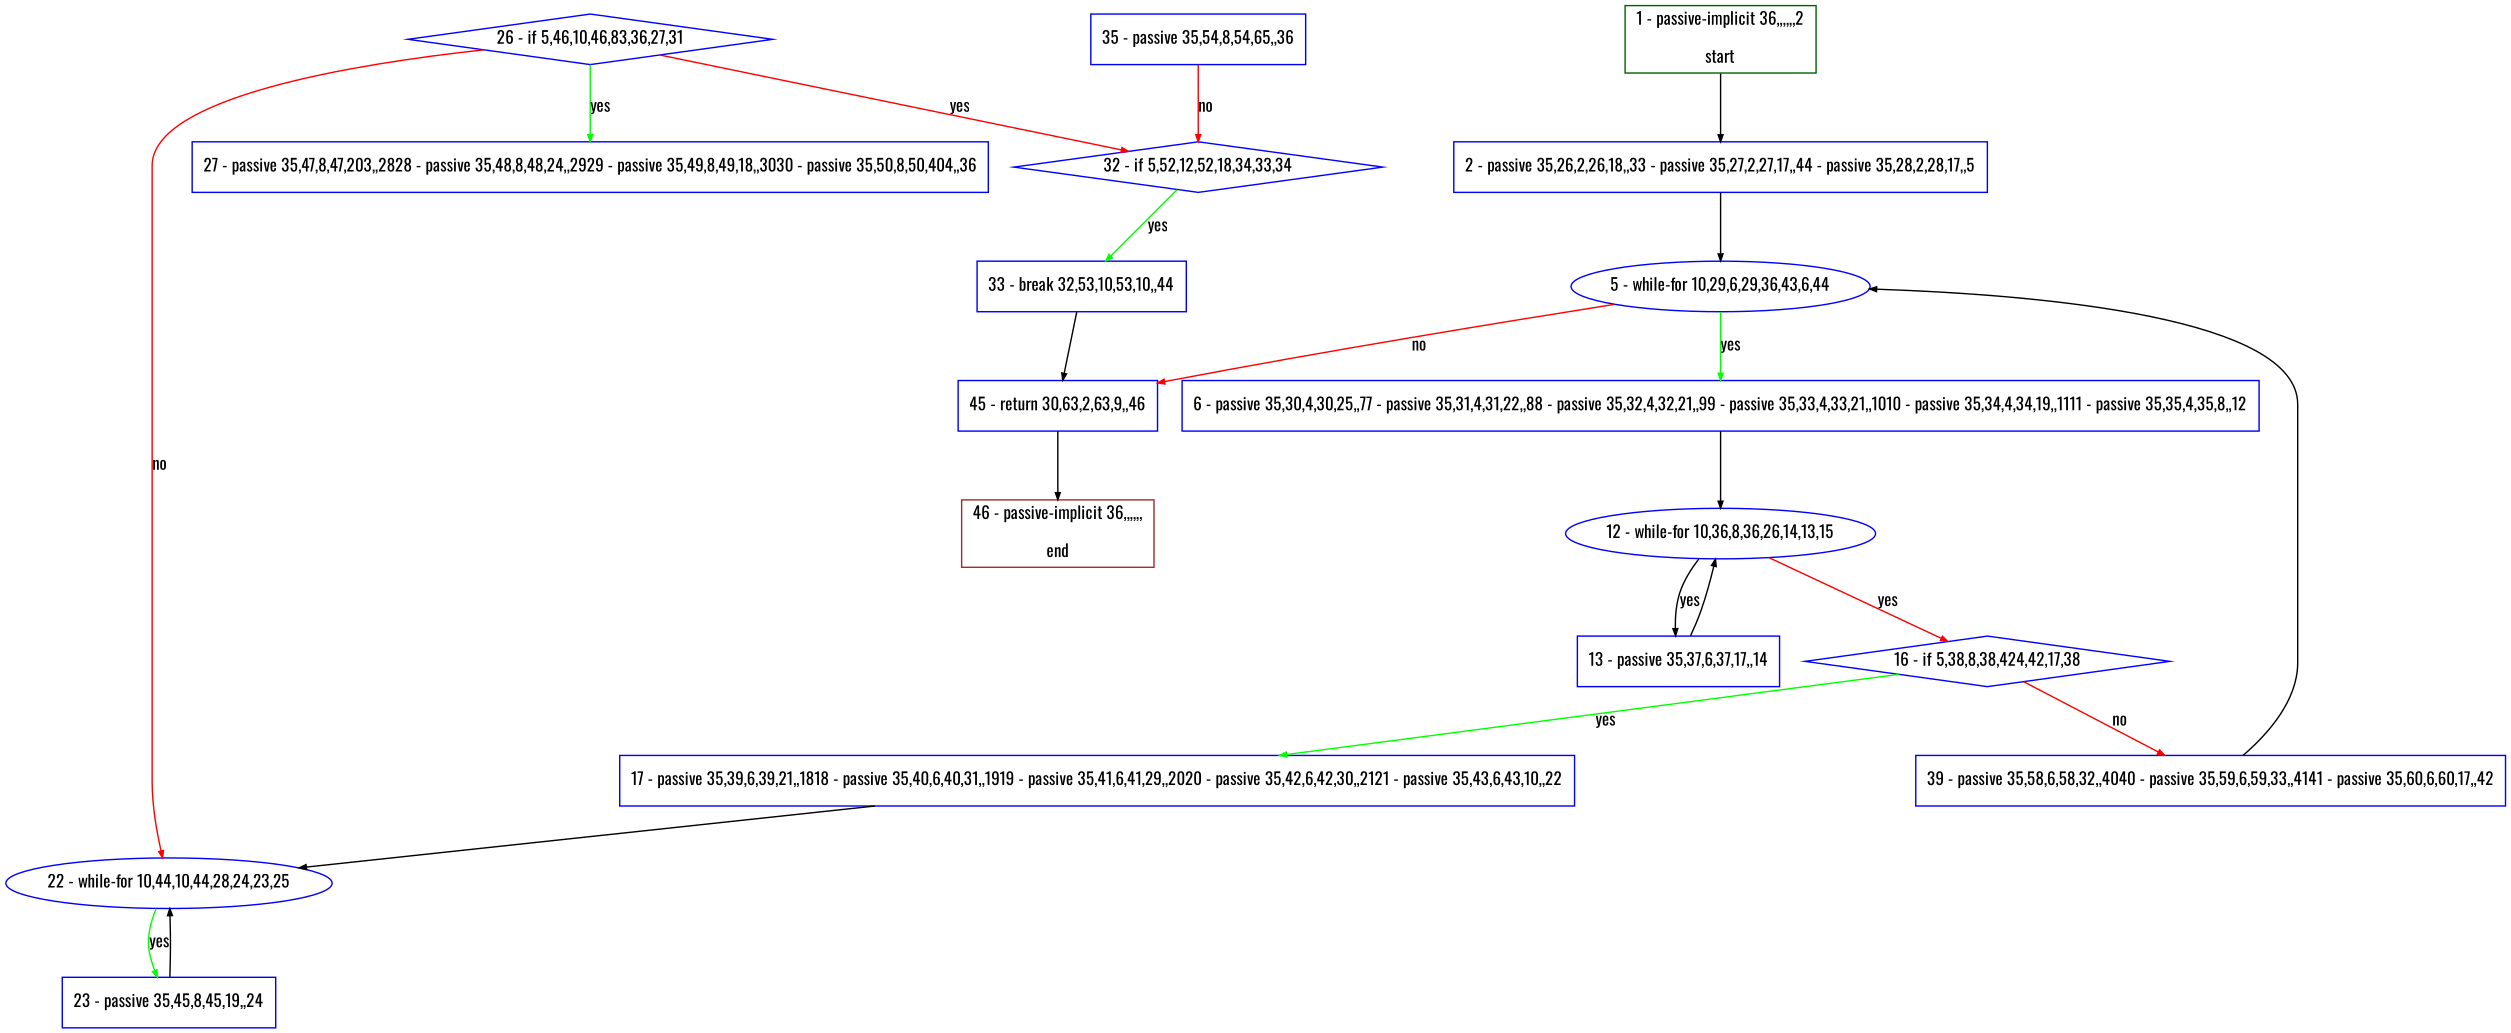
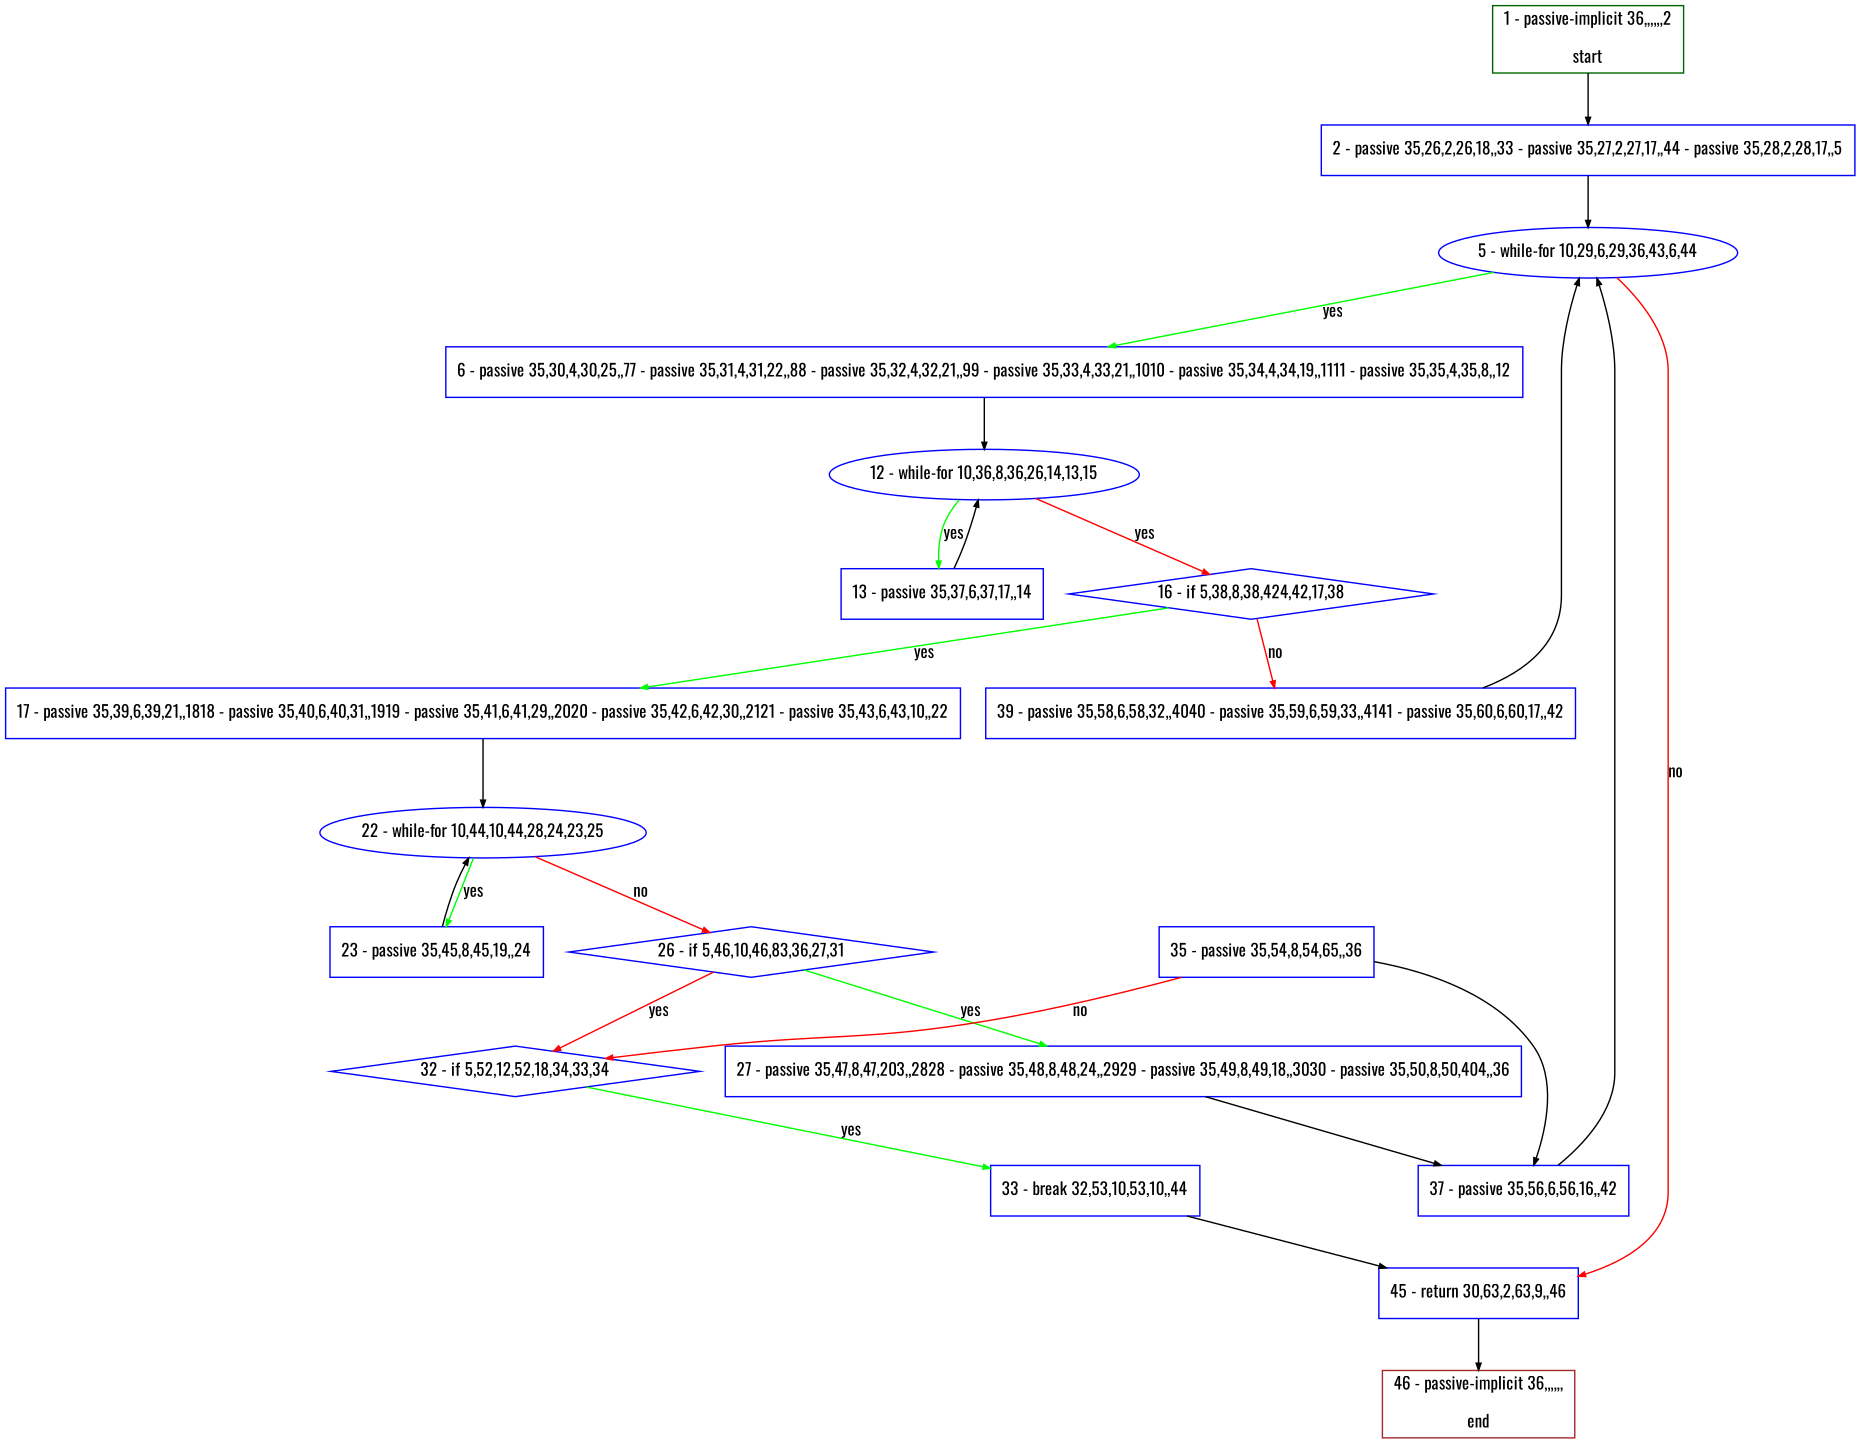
(152, 326) -> (619, 893)
(1680, 591) -> (943, 528)
none -> (1524, 1191)
